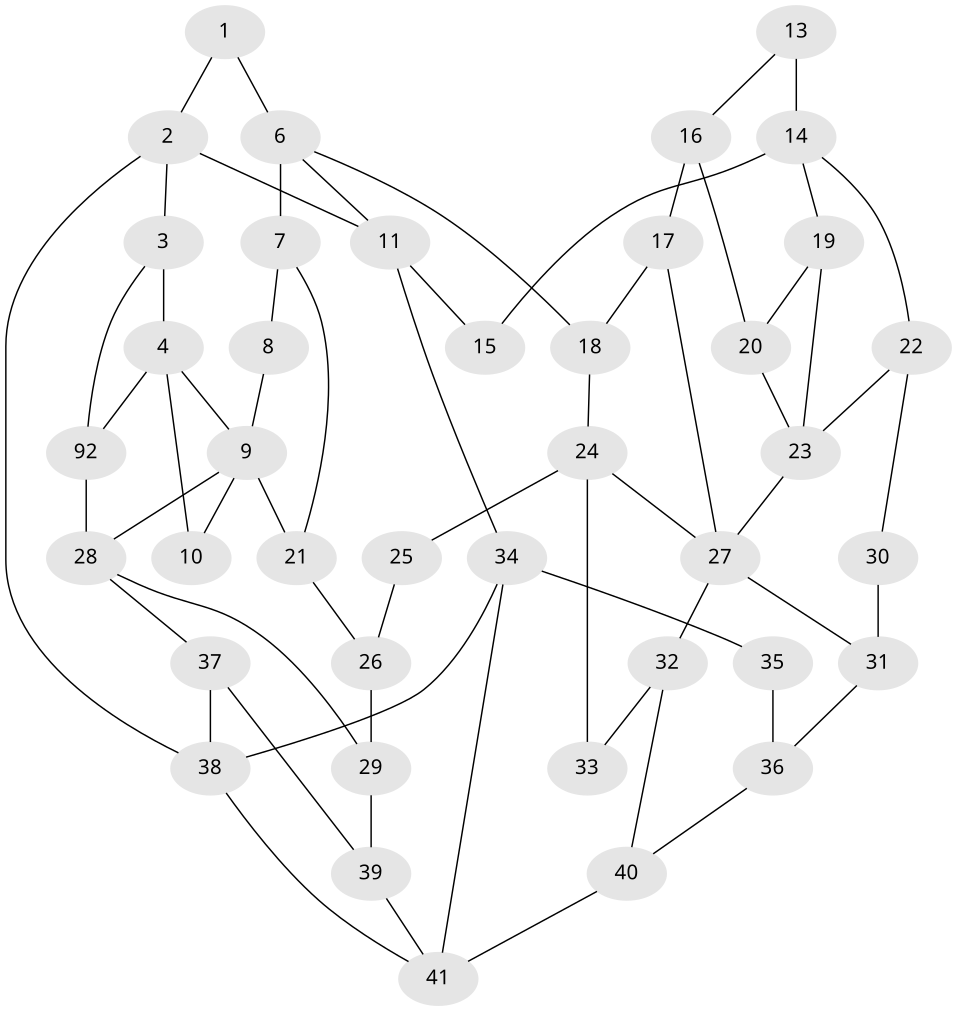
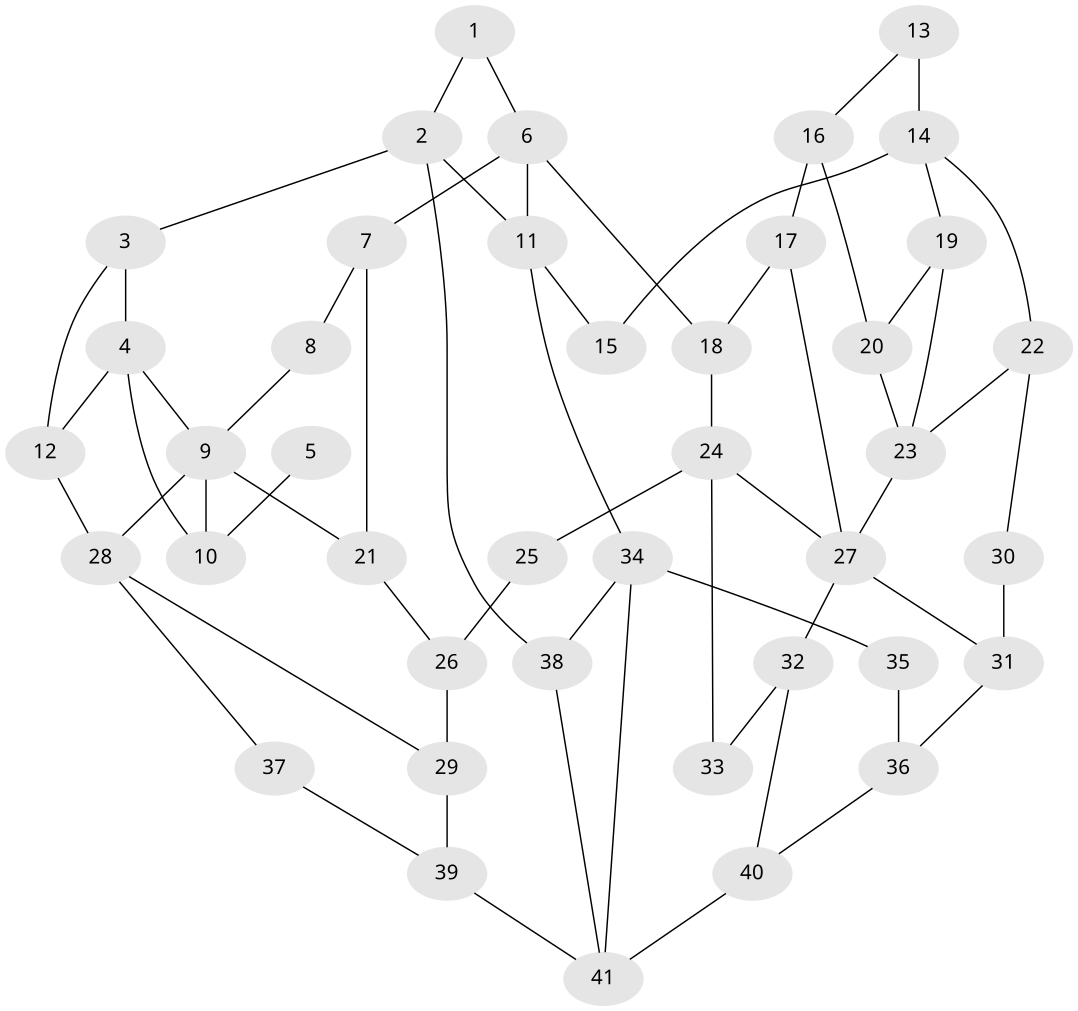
(86, 453) -> (45, 453)
none -> (311, 453)
(210, 716) -> none
